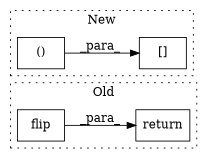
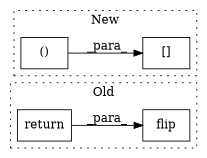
(96, 125) -> (103, 125)
